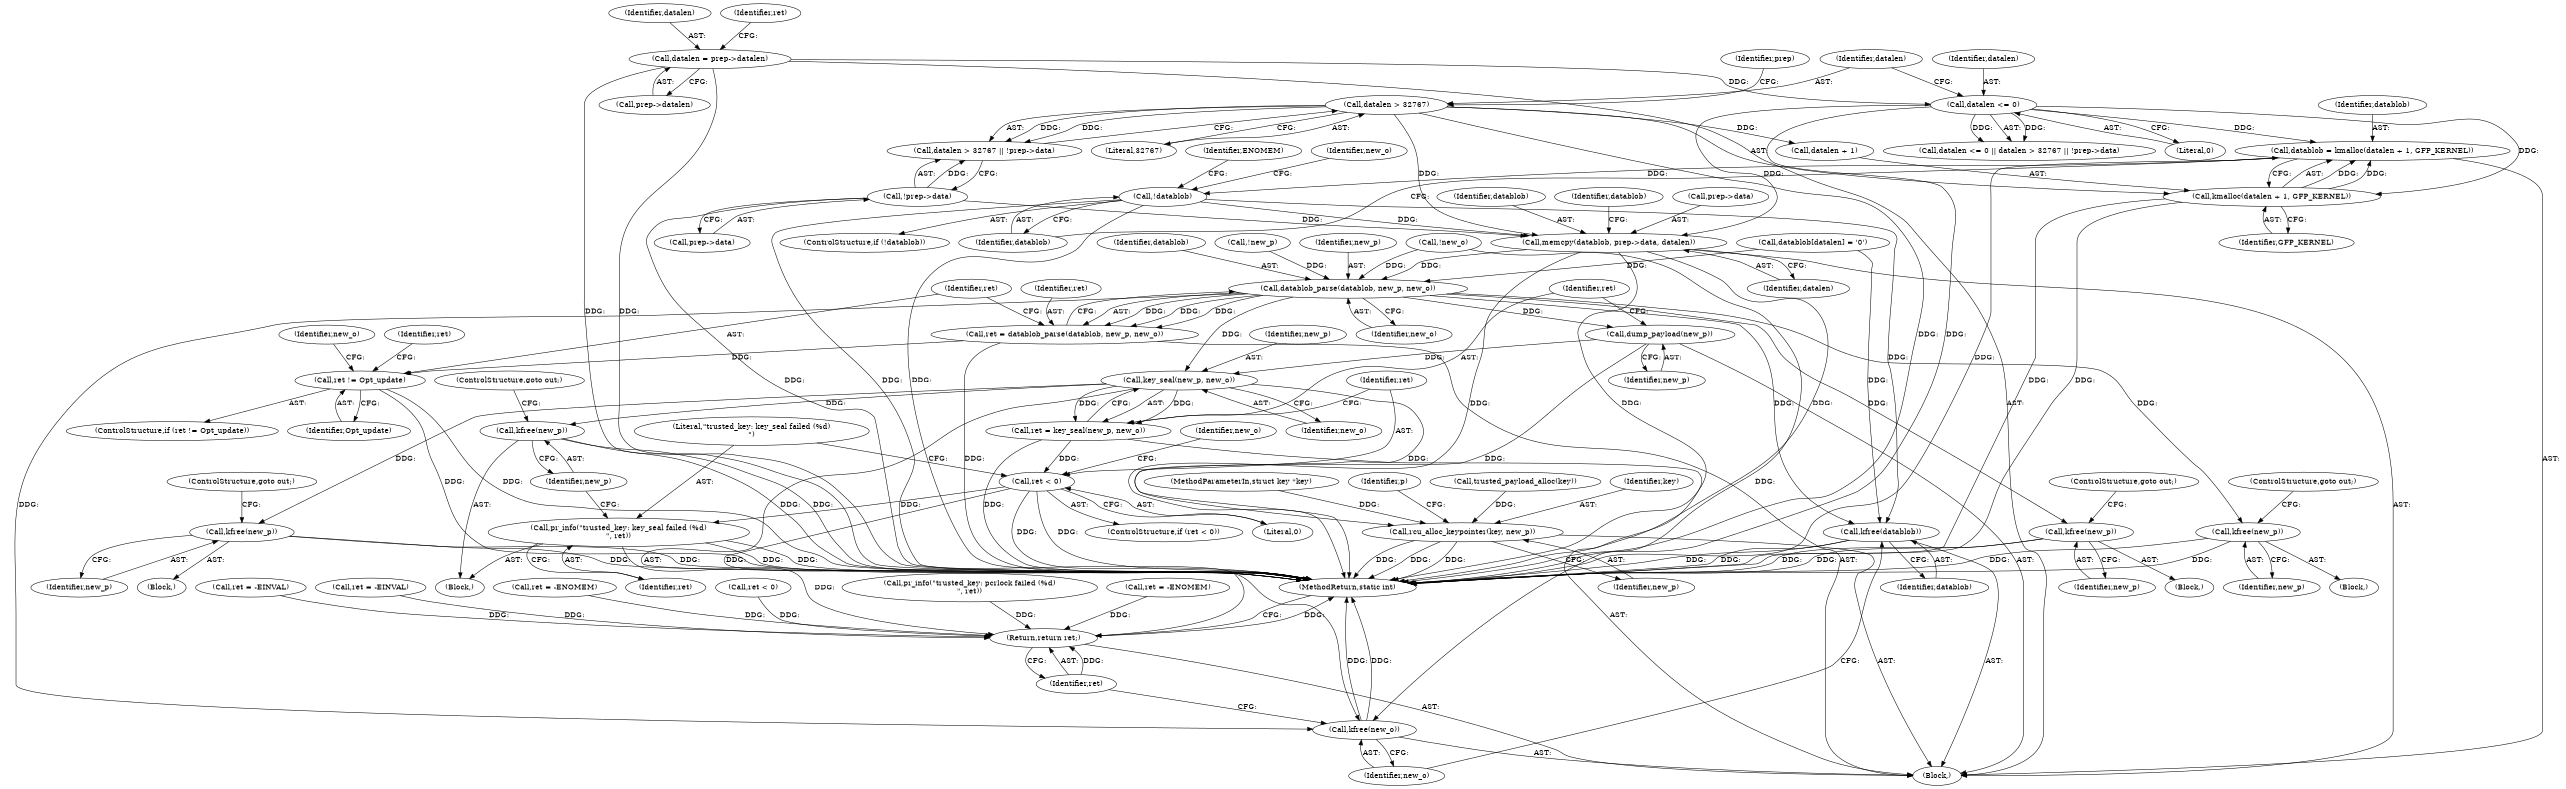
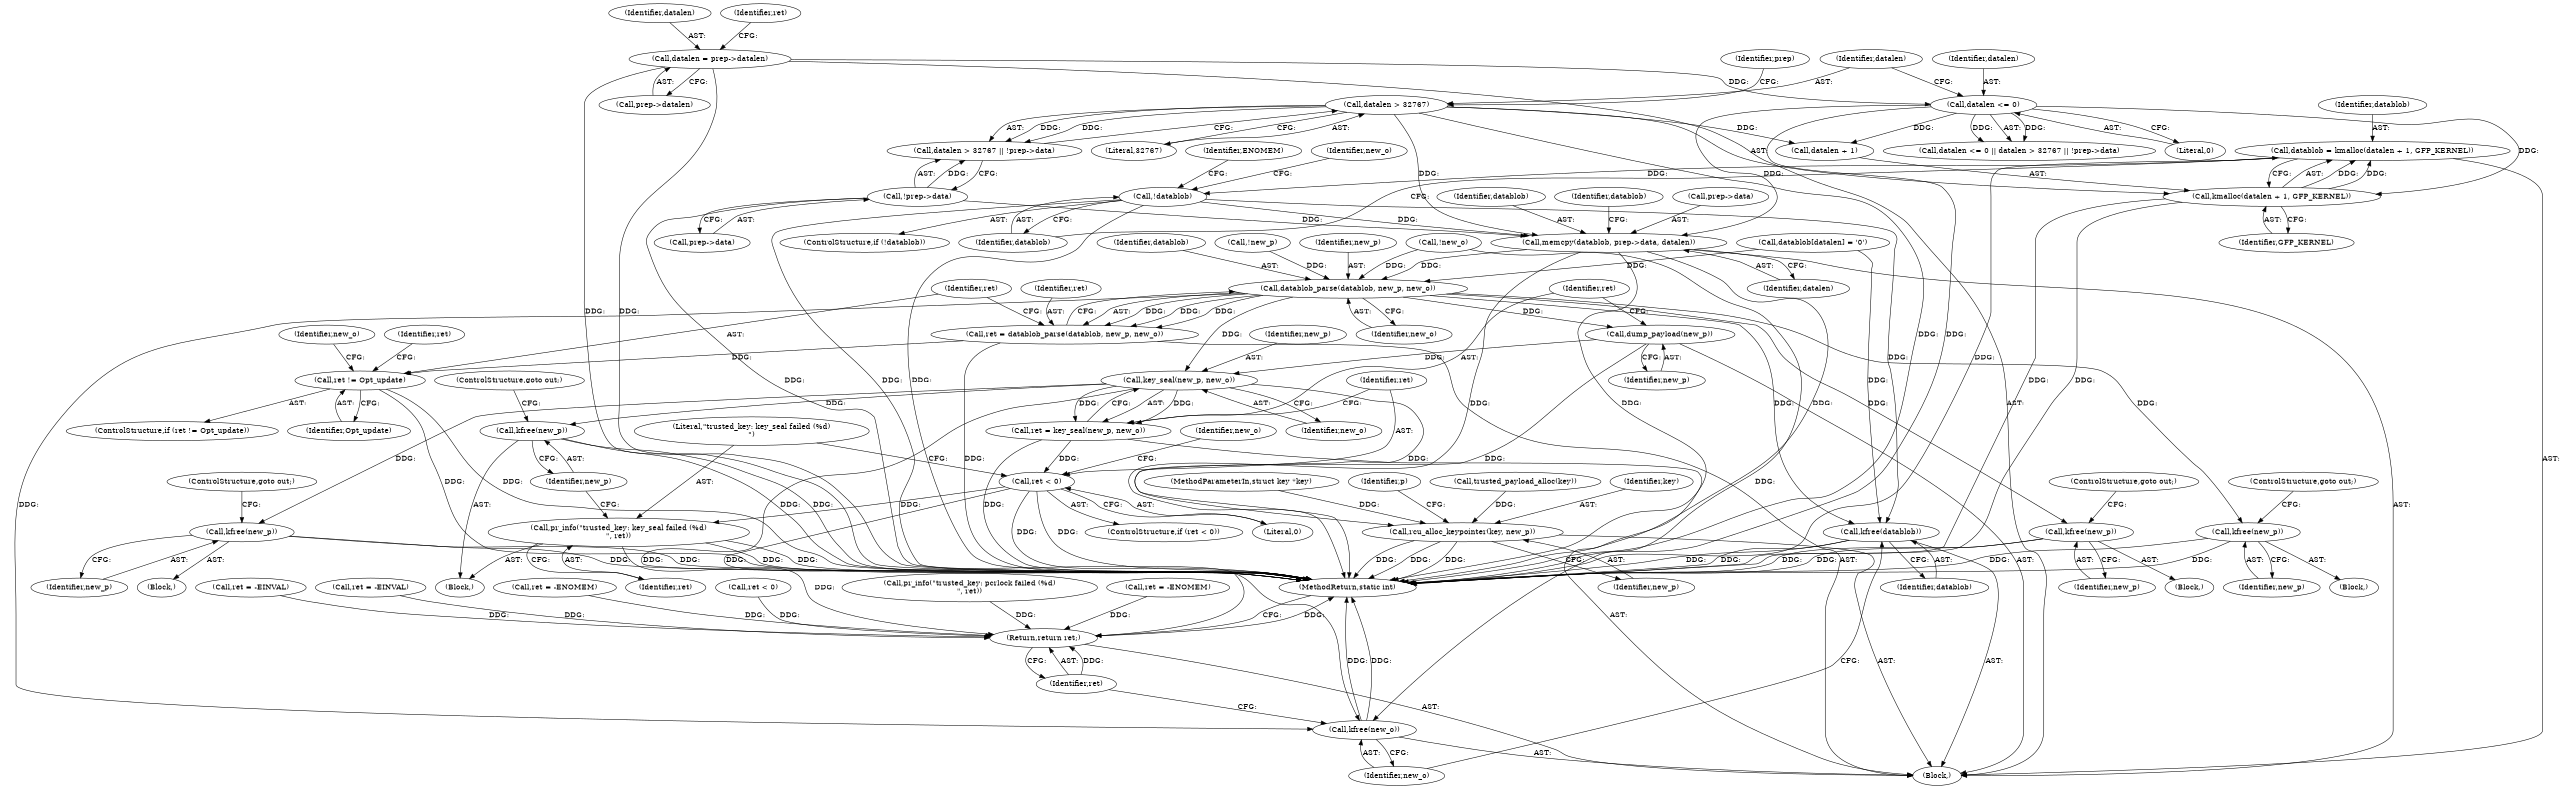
(2171, 124) -> (1906, 127)
(654, 560) -> (654, 560)
